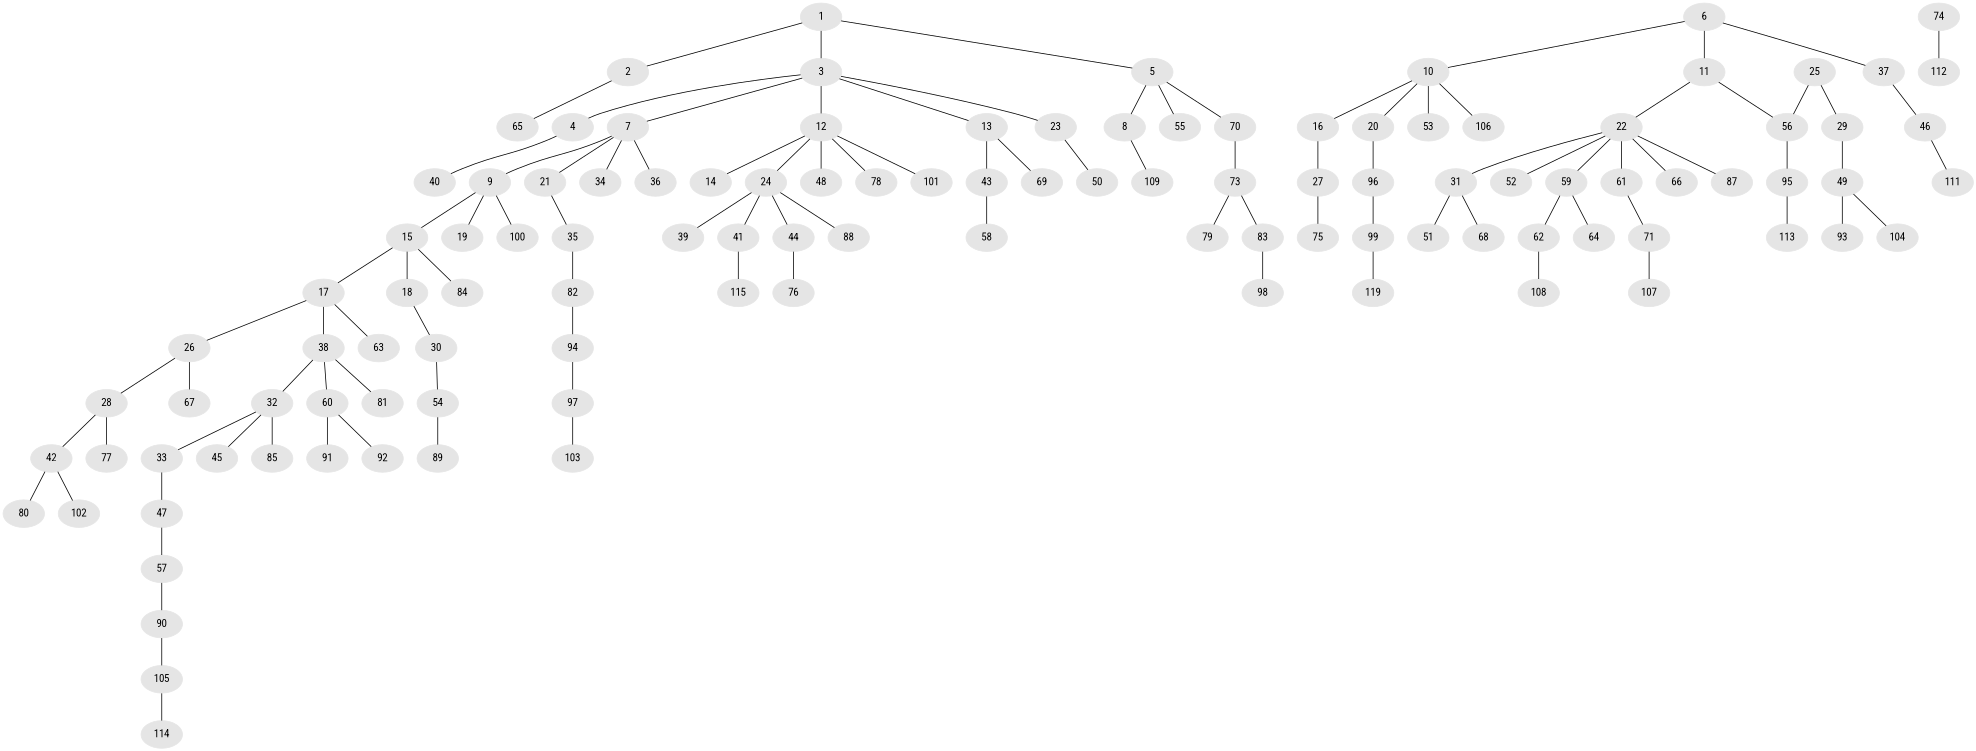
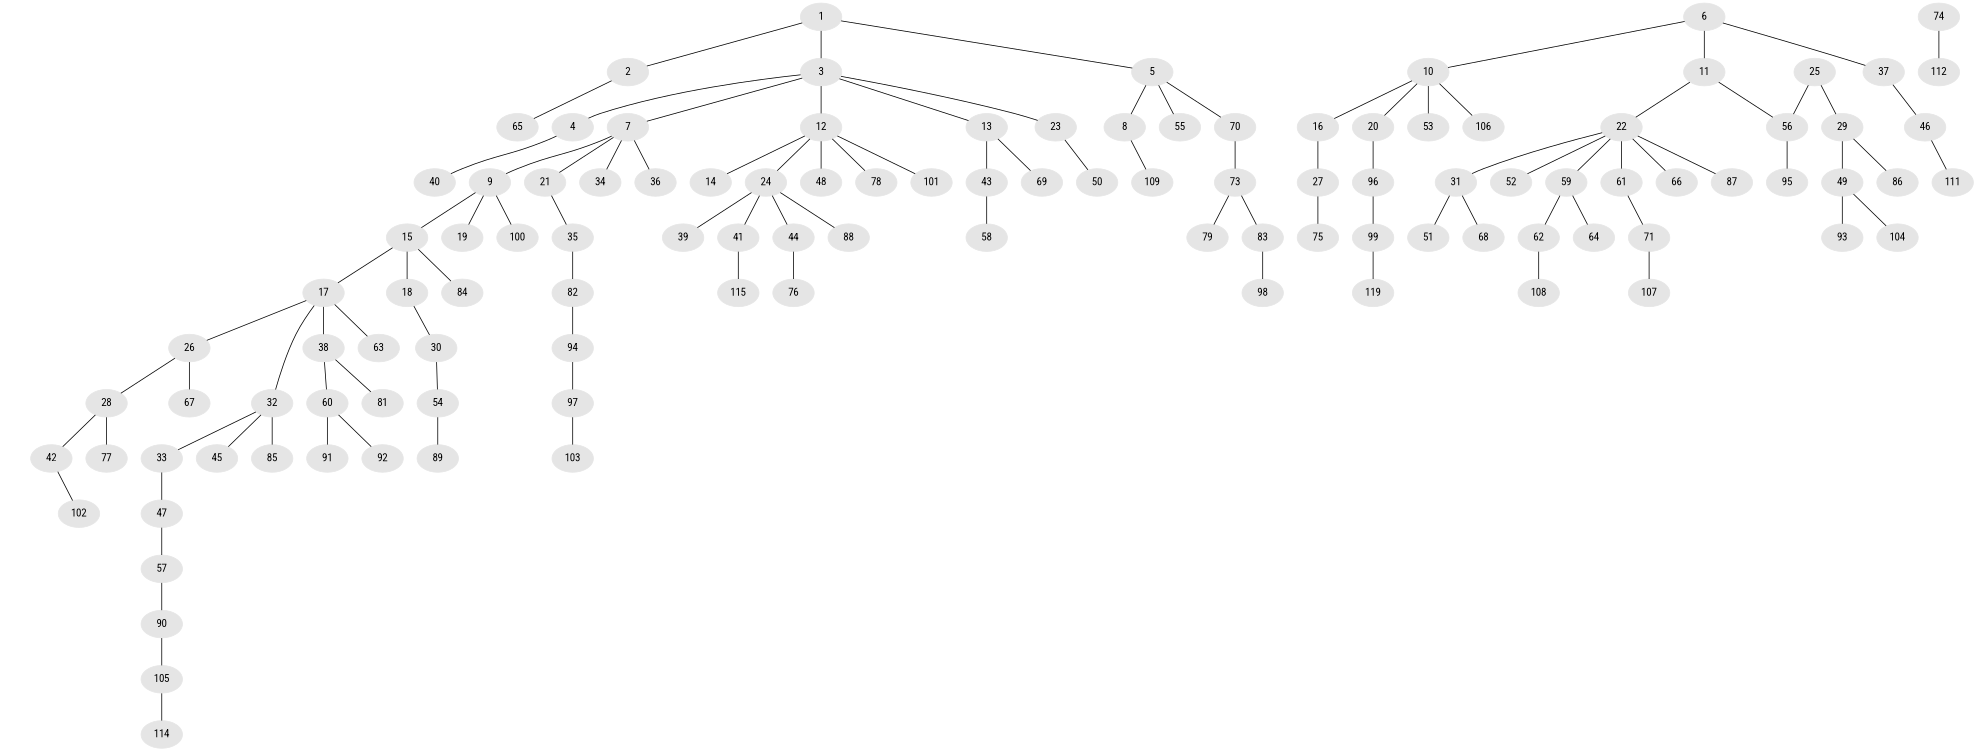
none -> (1898, 182)
(1787, 238) -> none
(298, 376) -> (291, 346)
(24, 514) -> none
